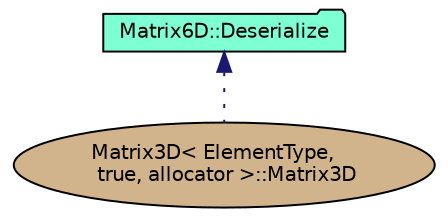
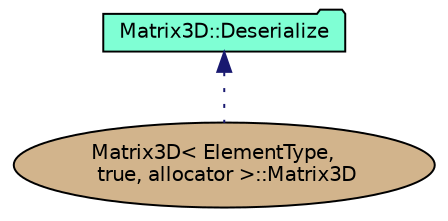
(224, 33) -> (224, 33)
